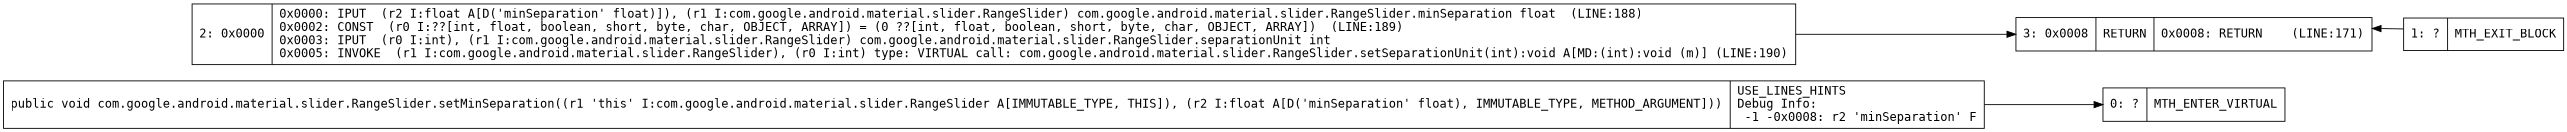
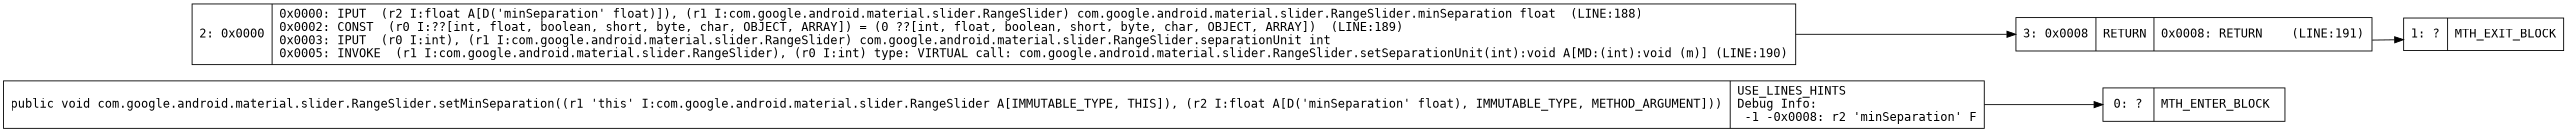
(2392, 29) -> (2383, 40)
(2263, 34) -> (2263, 34)
(2216, 104) -> (2216, 104)
